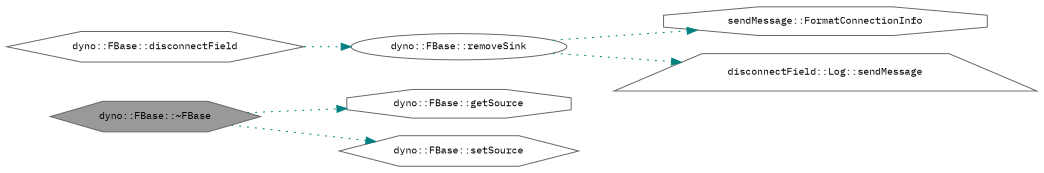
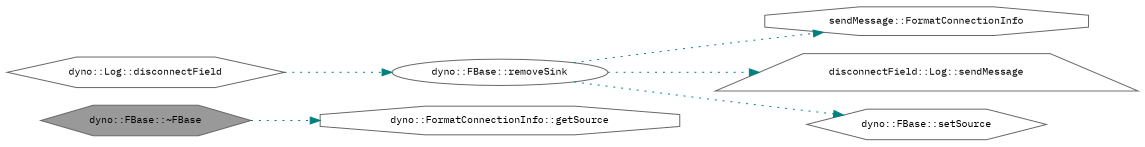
(155, 47) -> (146, 72)
(459, 104) -> (500, 121)
(299, 133) -> (704, 98)
